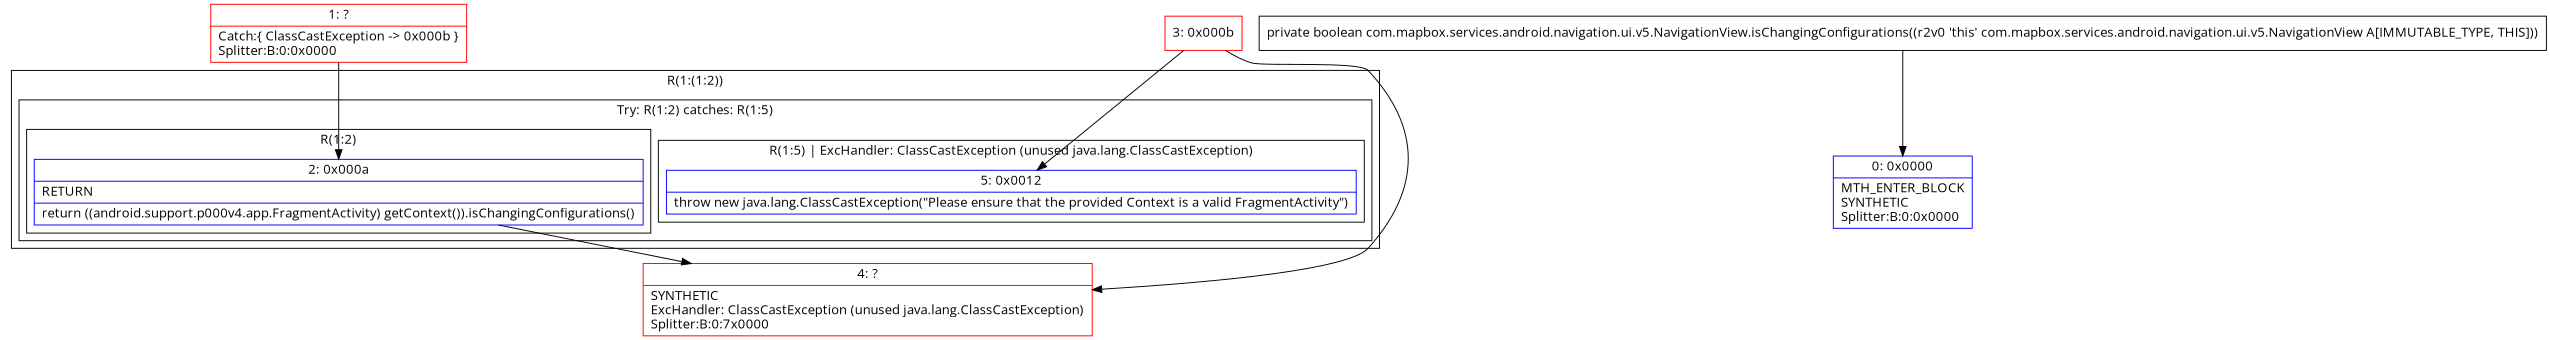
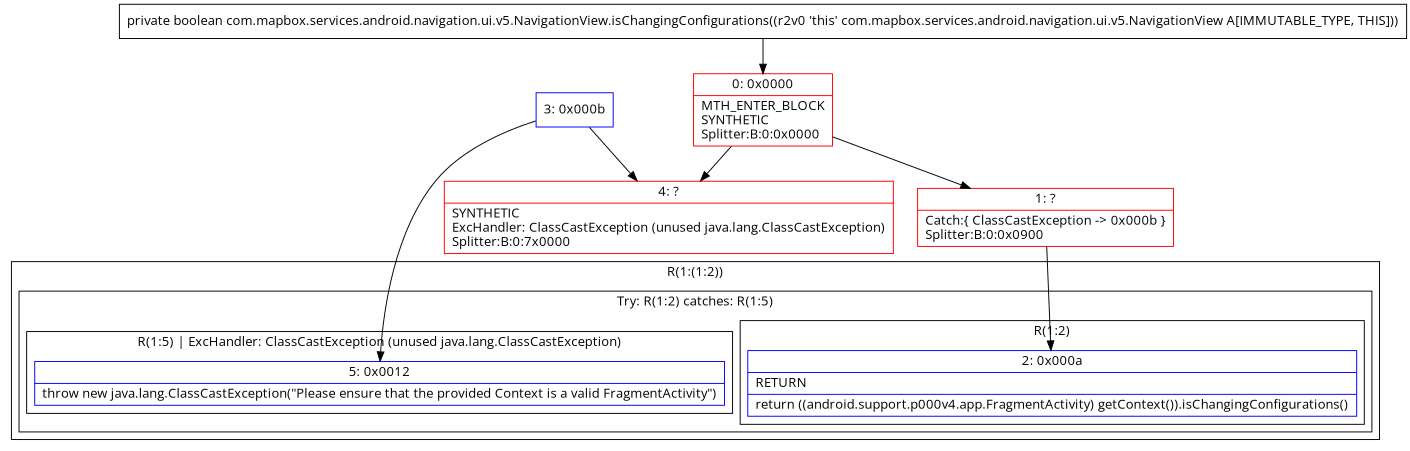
(1204, 33) -> (575, 110)
(278, 51) -> (985, 235)
none -> (897, 161)
(1903, 192) -> (763, 110)
(590, 243) -> (719, 160)
